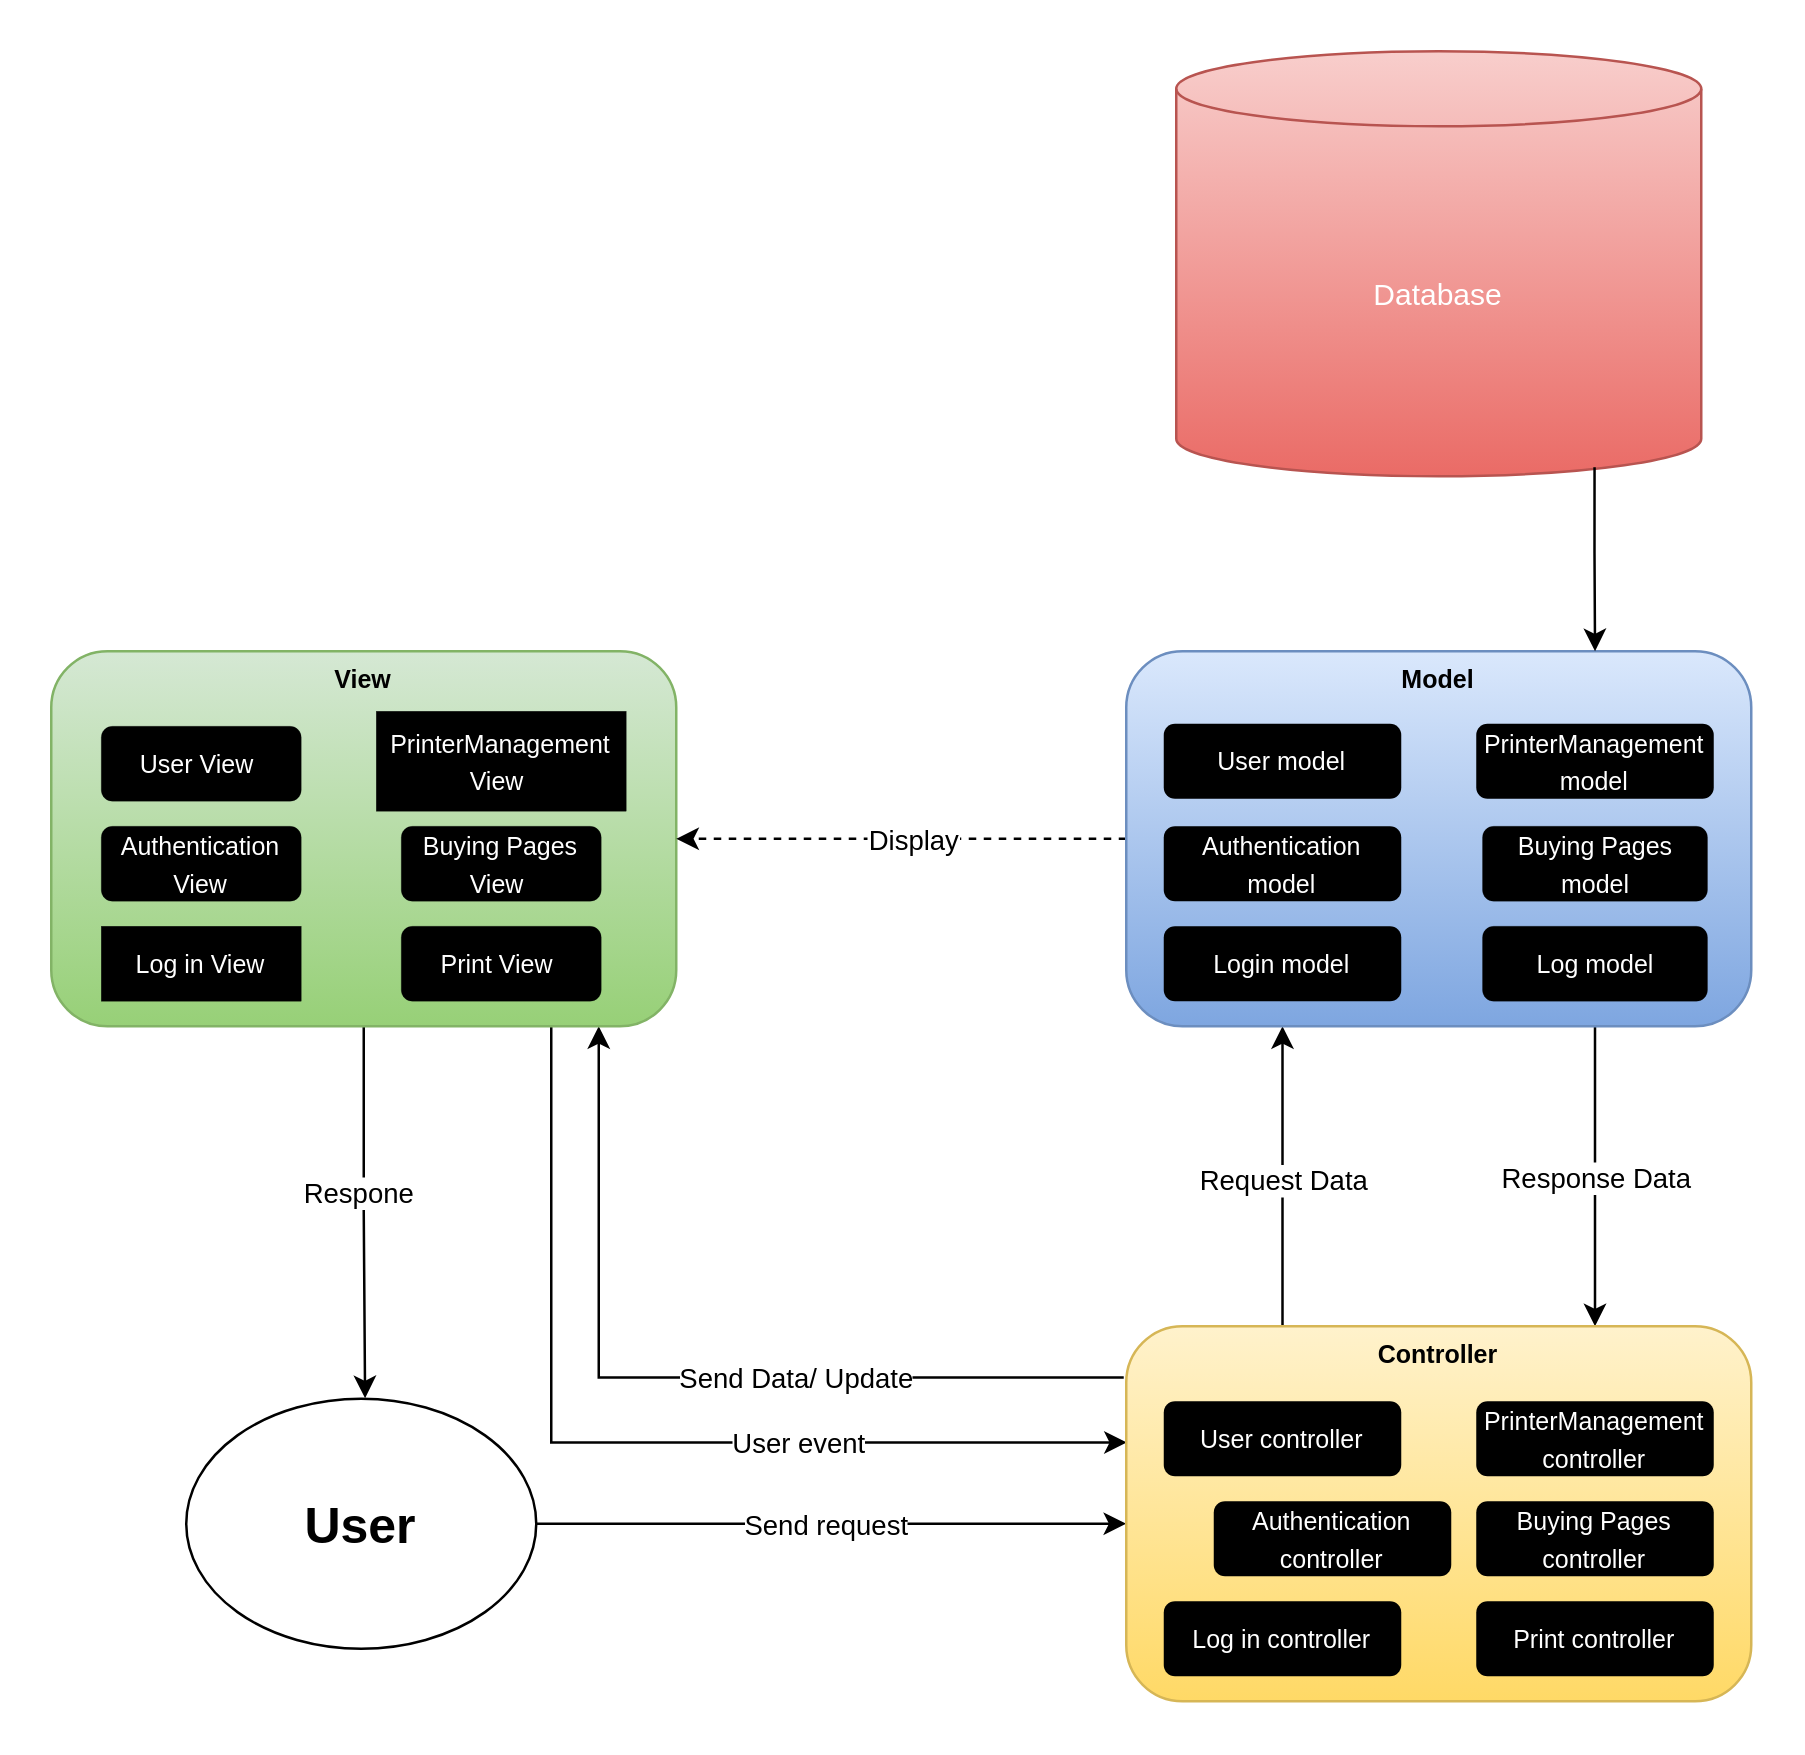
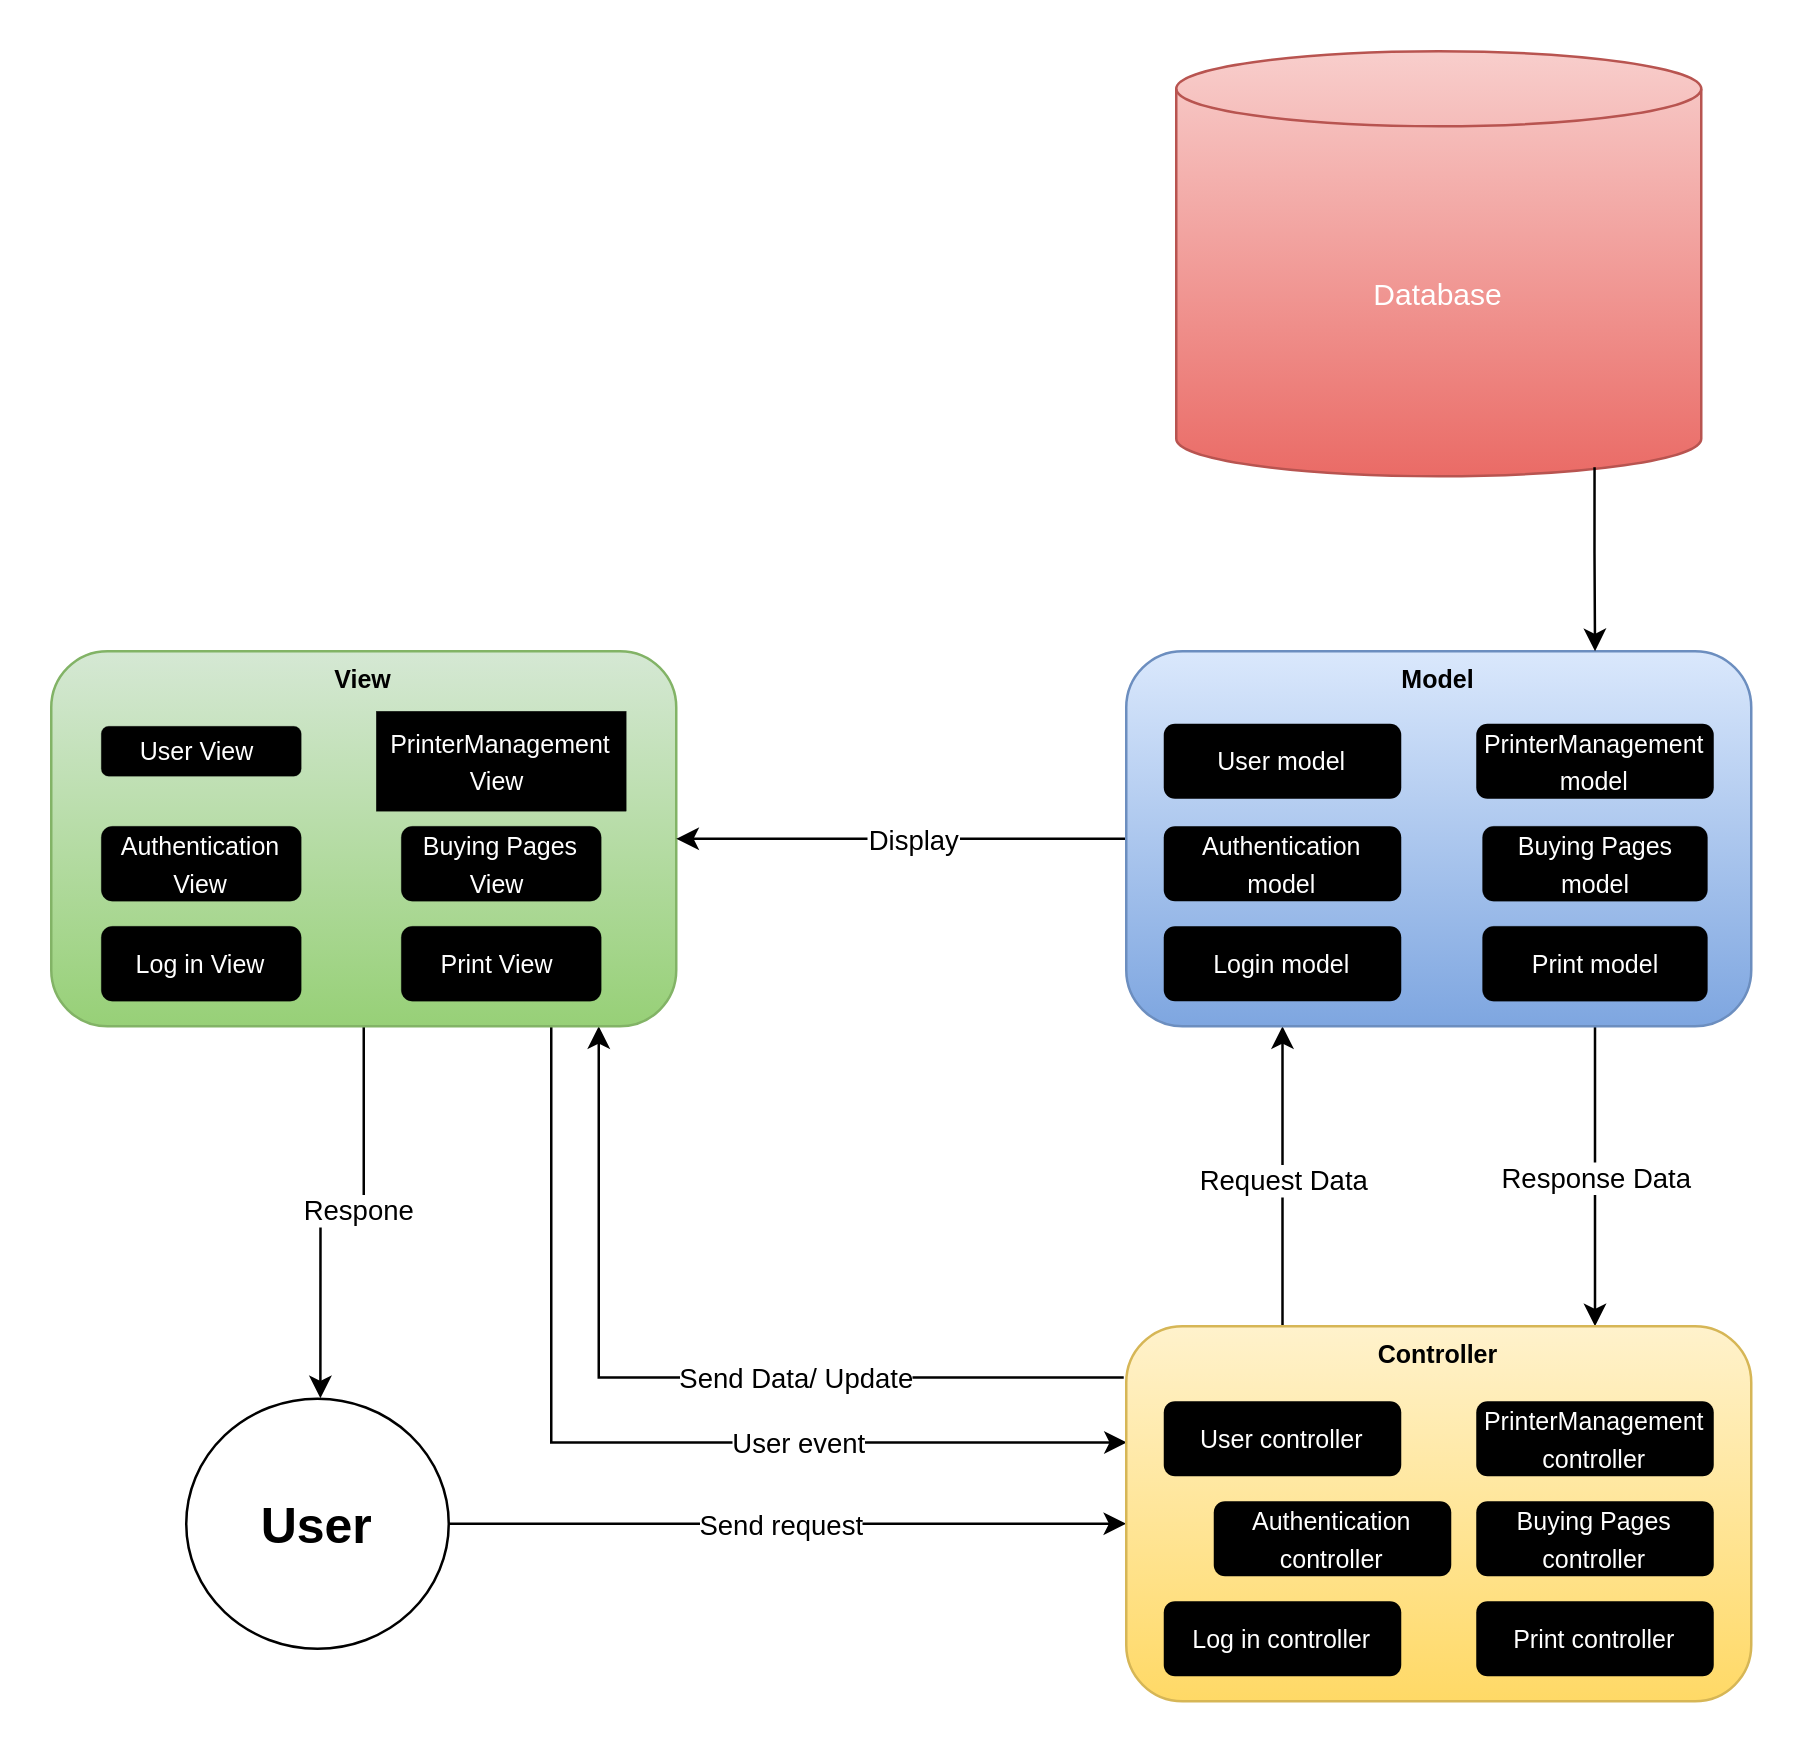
(201, 764) -> (201, 751)
(779, 839) -> (779, 839)
(201, 964) -> (201, 964)
(1596, 964) -> (1596, 964)
(361, 1524) -> (318, 1524)
